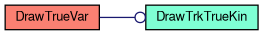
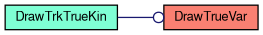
(117, 17) -> (136, 17)
